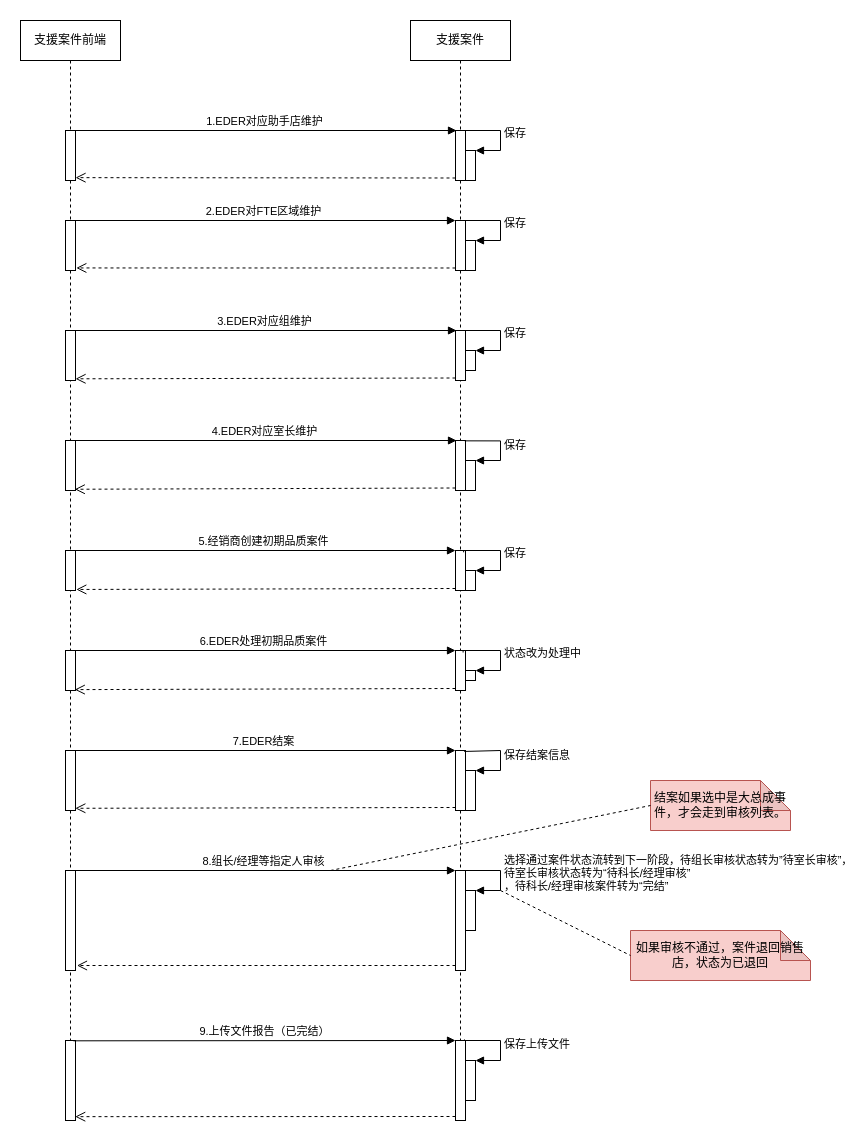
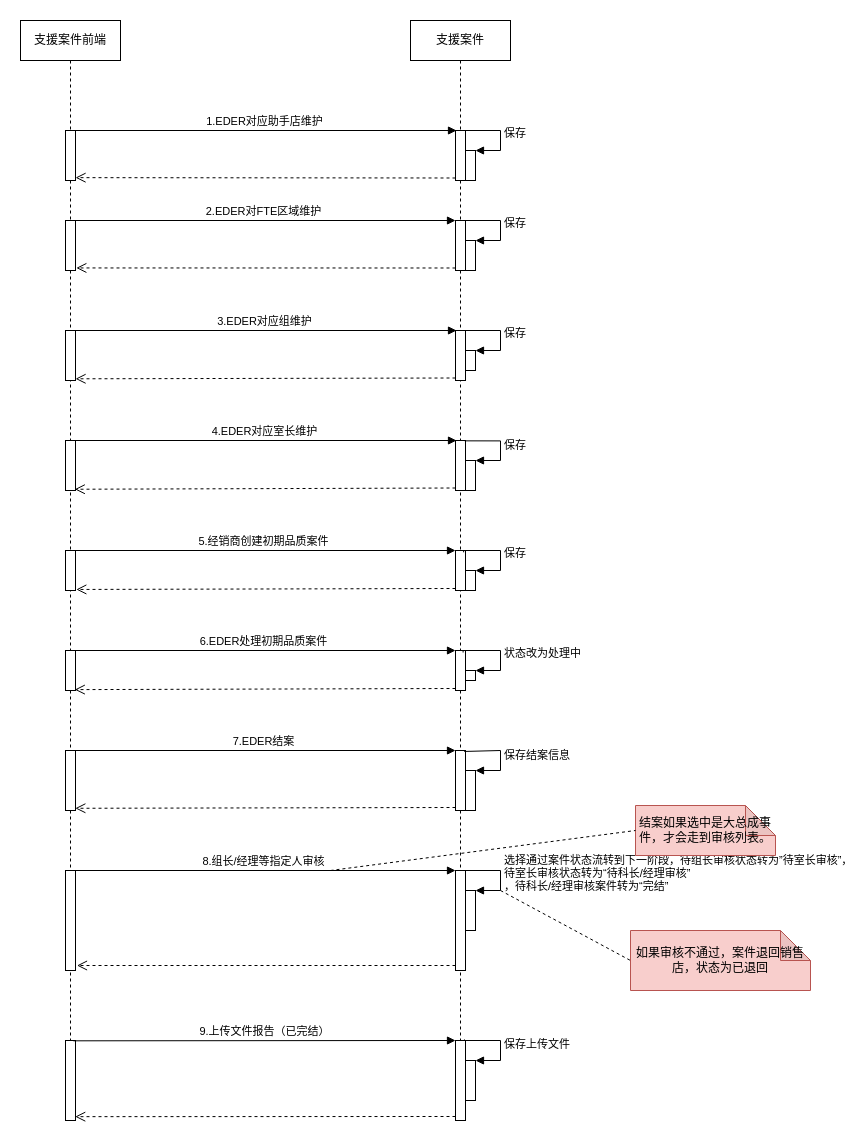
(721, 806) -> (706, 831)
(721, 956) -> (721, 961)
